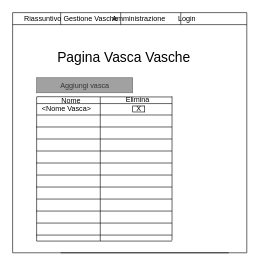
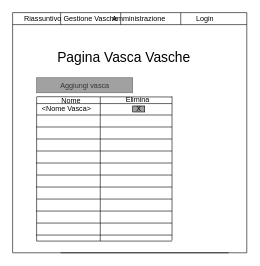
(187, 19) -> (205, 19)
(139, 109) -> (139, 109)
